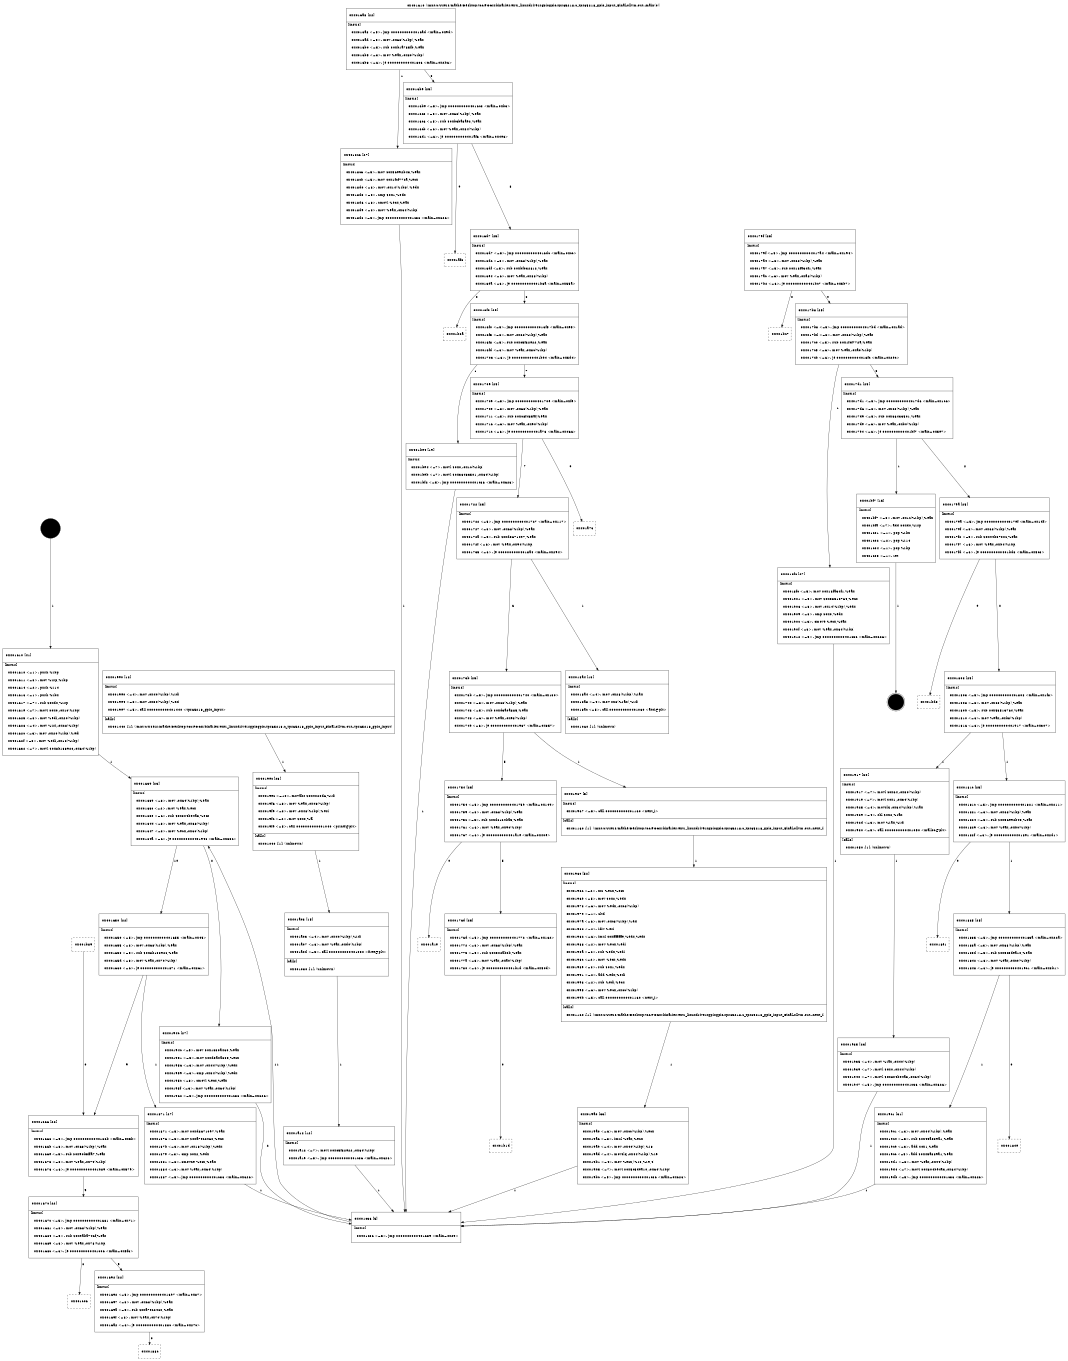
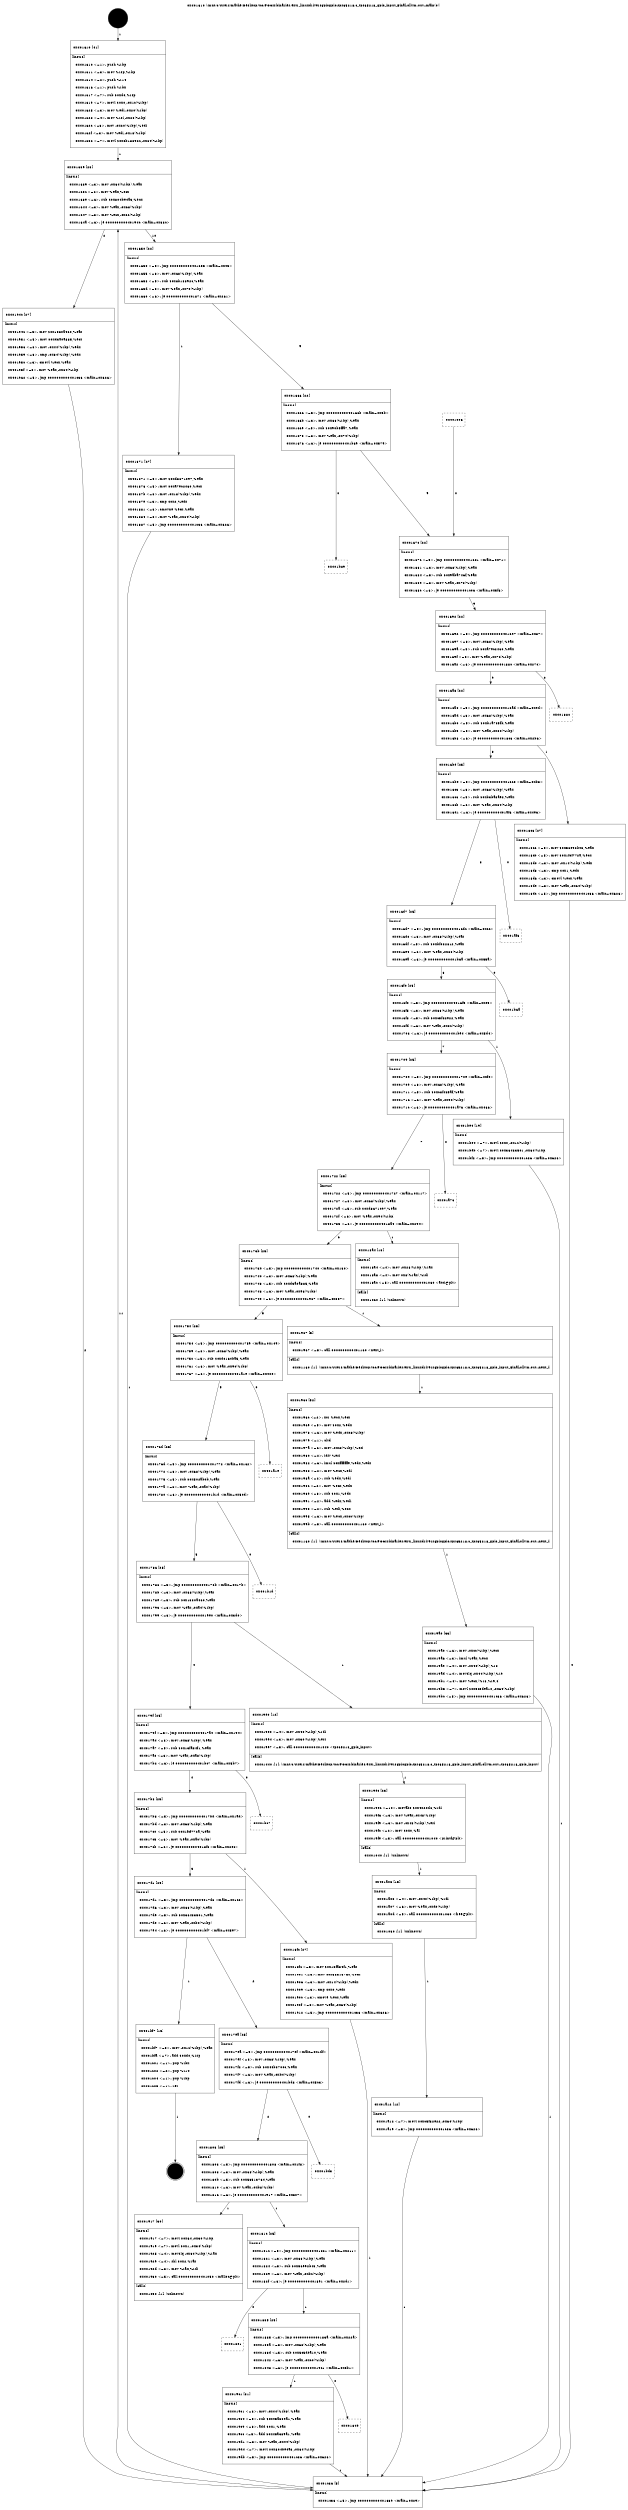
(403, 606) -> (572, 1665)
none -> (491, 677)
(83, 1032) -> (336, 504)
(893, 1065) -> none
(81, 1275) -> (454, 480)
none -> (192, 1592)
